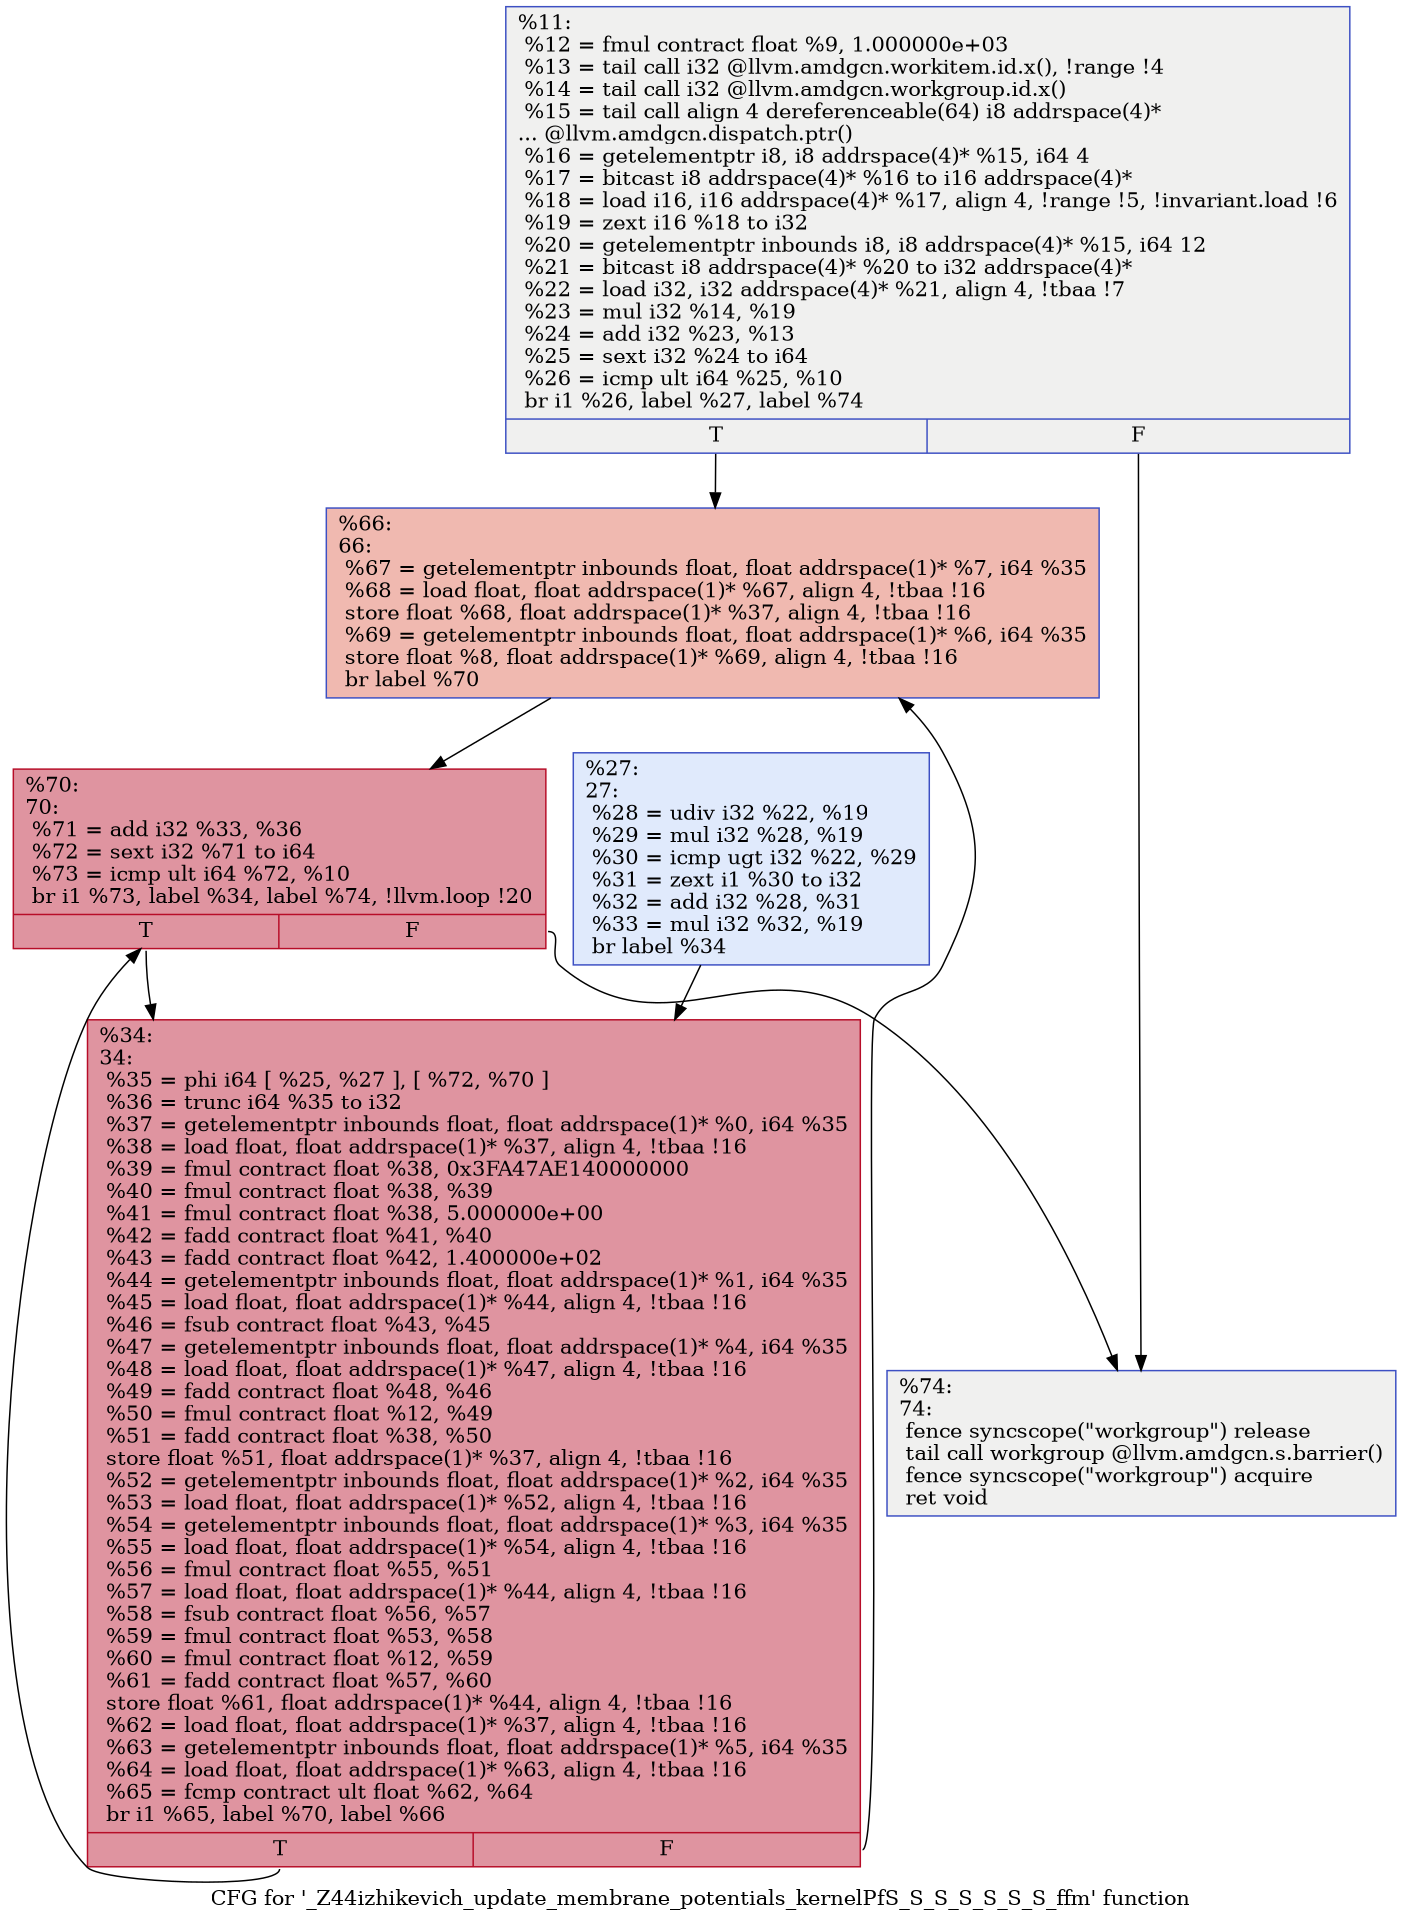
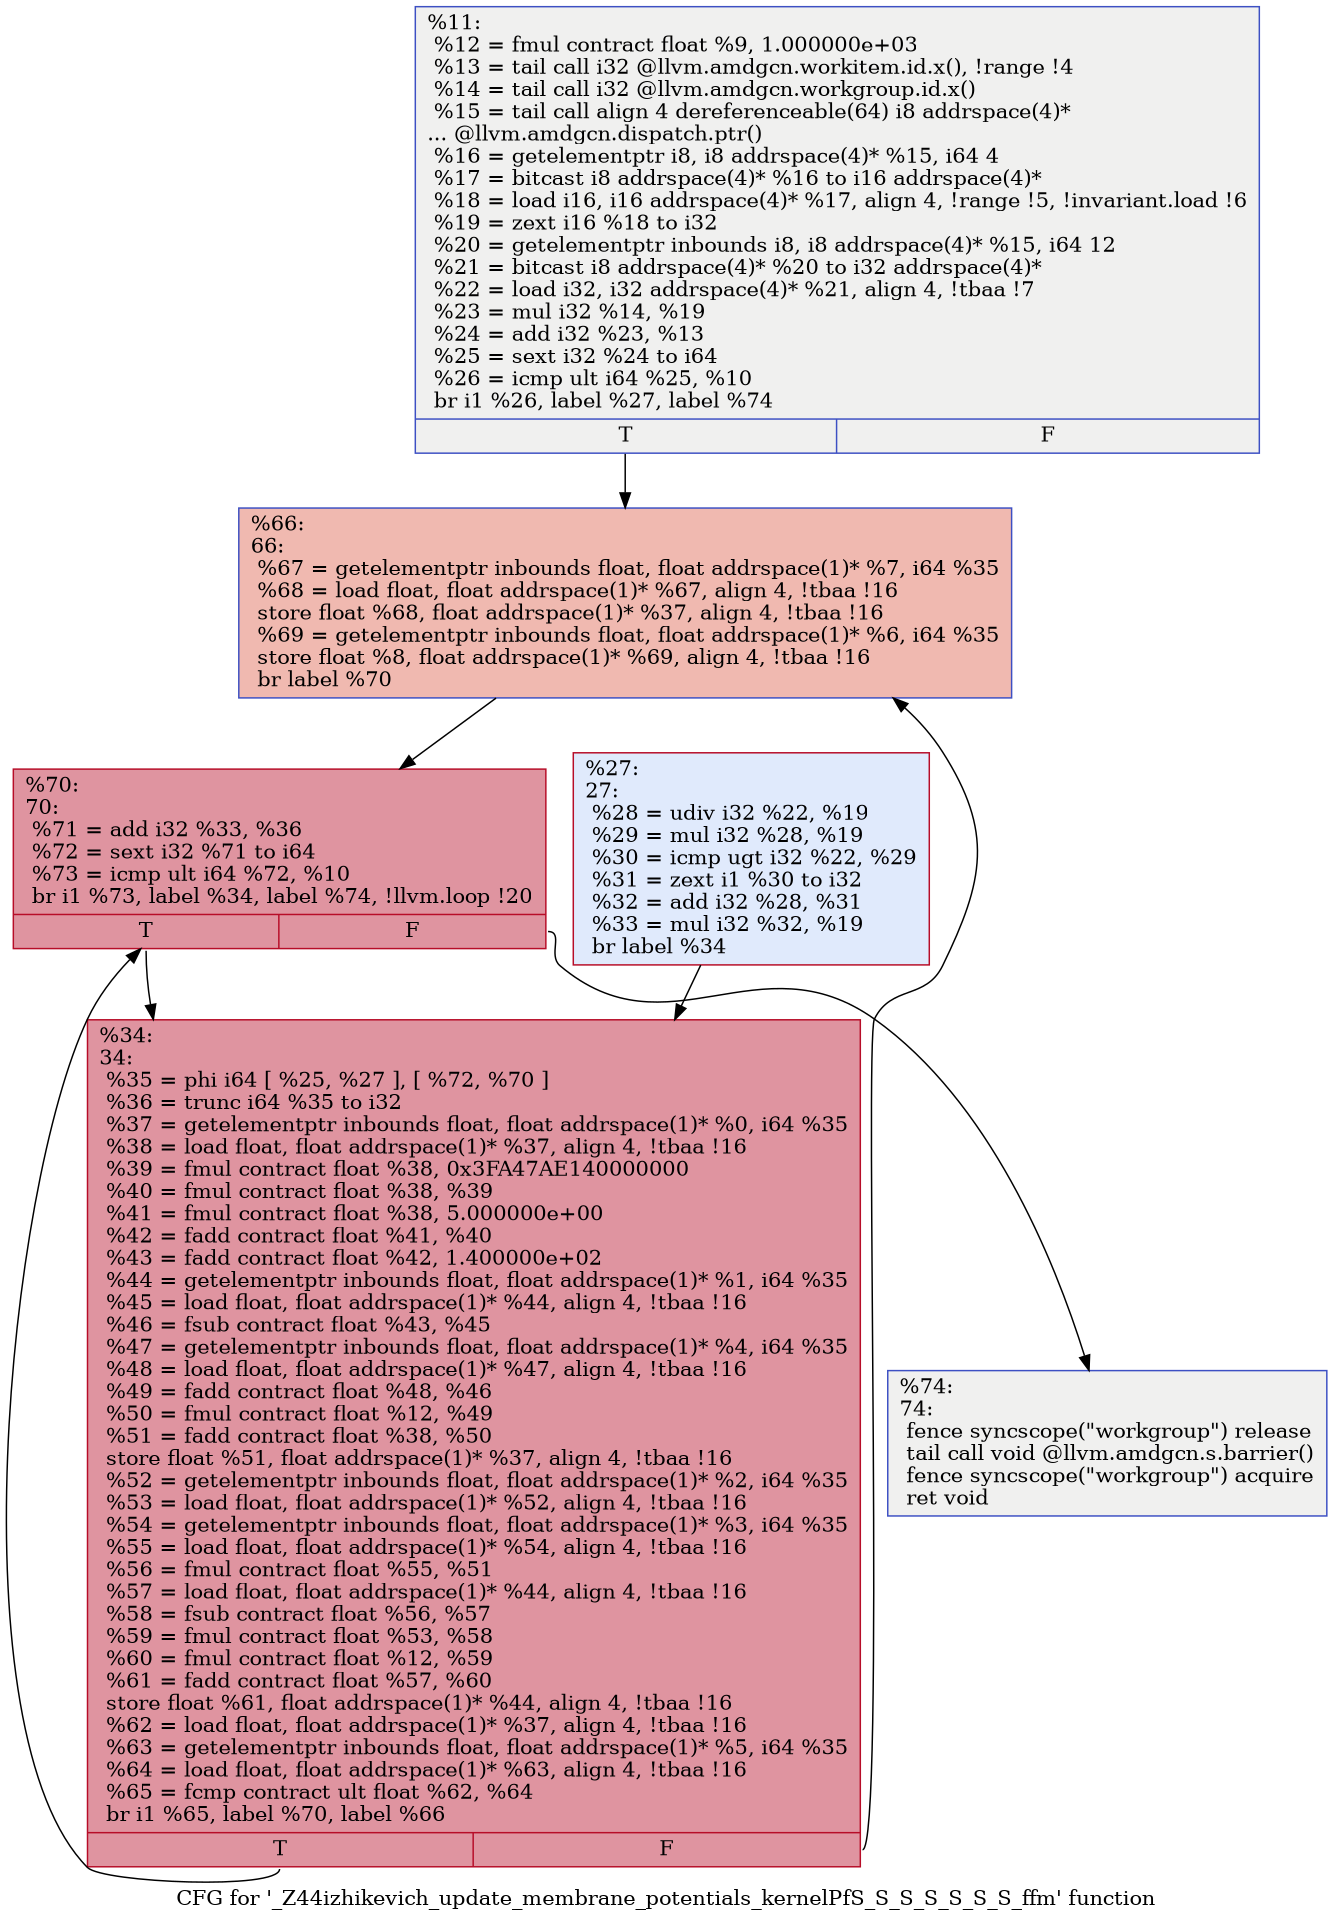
(751, 859) -> (751, 859)
(1139, 905) -> none
(1141, 1454) -> (1107, 1454)
